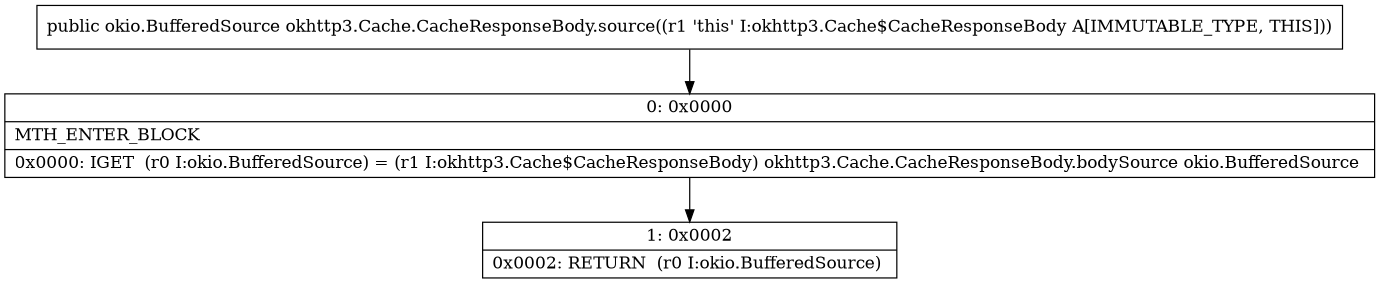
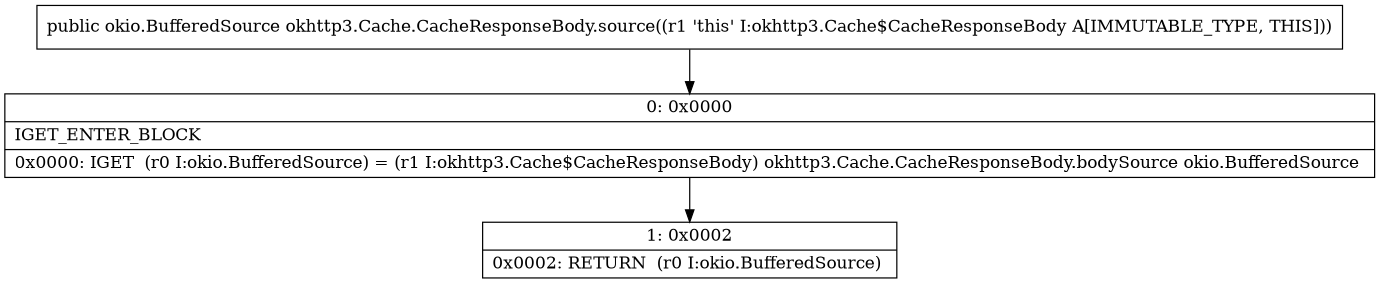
(108, 135) -> (108, 135)
